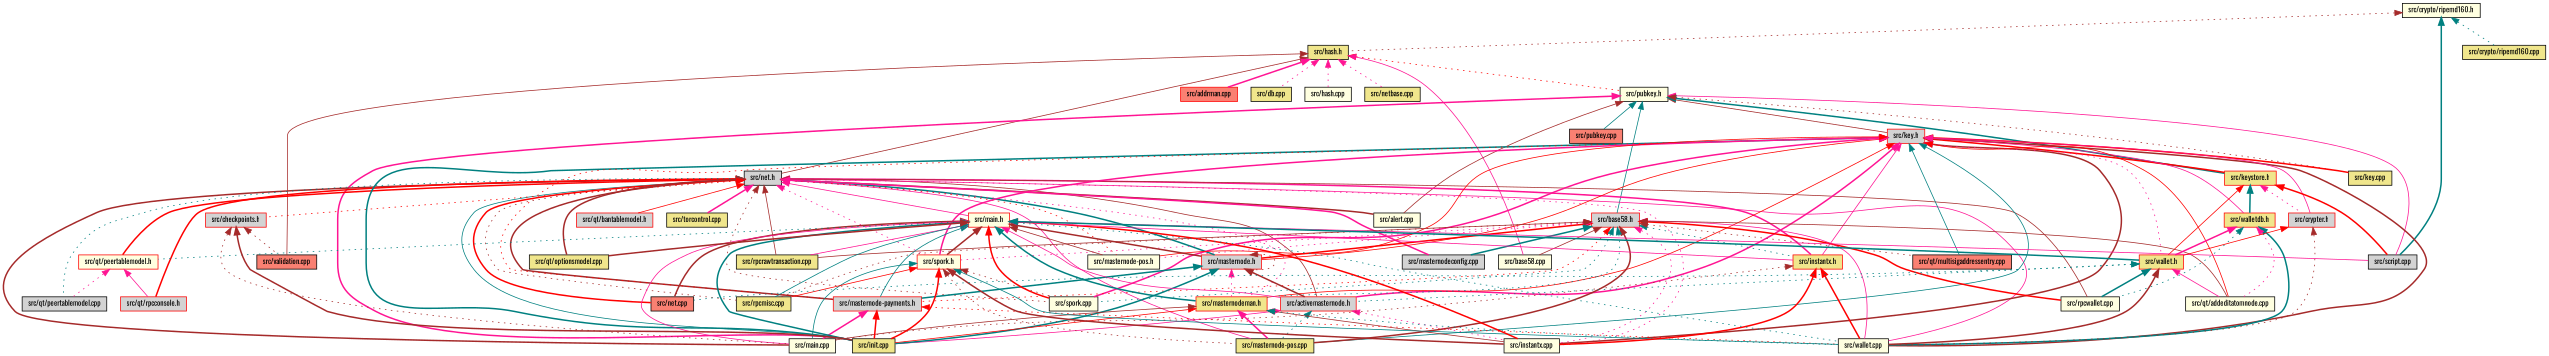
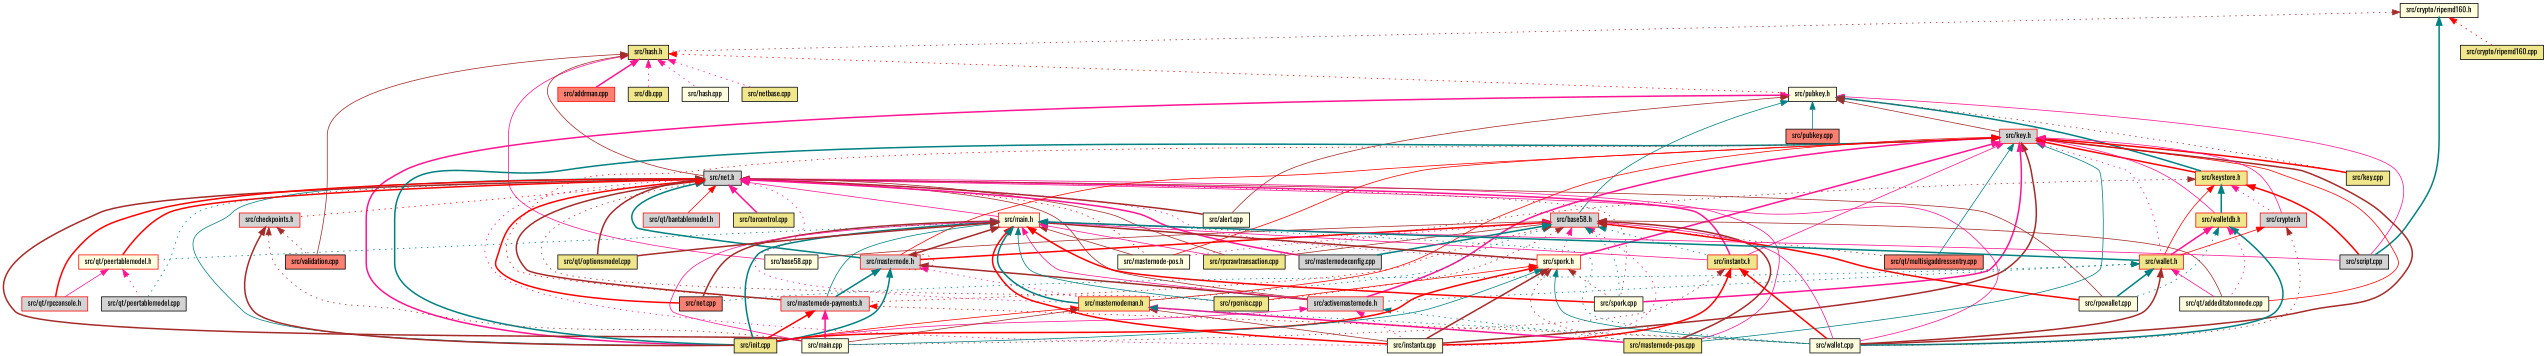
(2476, 33) -> (2474, 33)
none -> (1685, 200)
